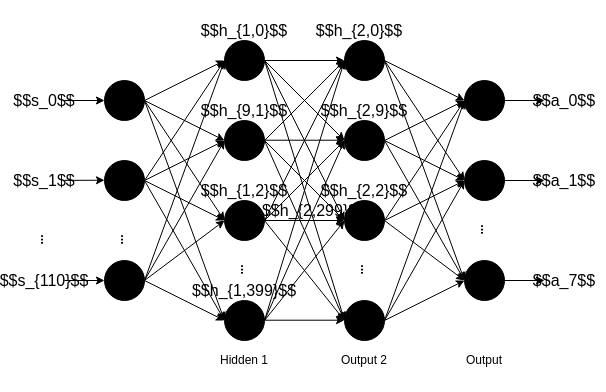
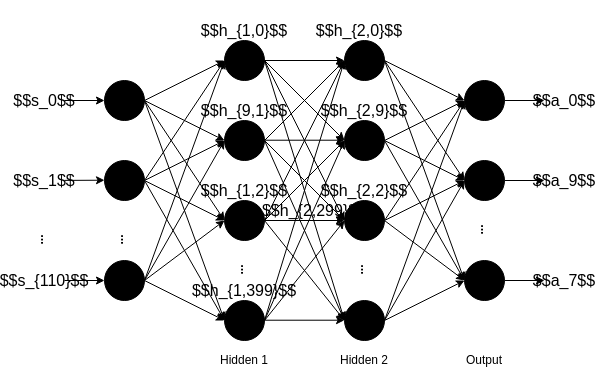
(565, 181) -> (565, 181)
(365, 361) -> (365, 361)
